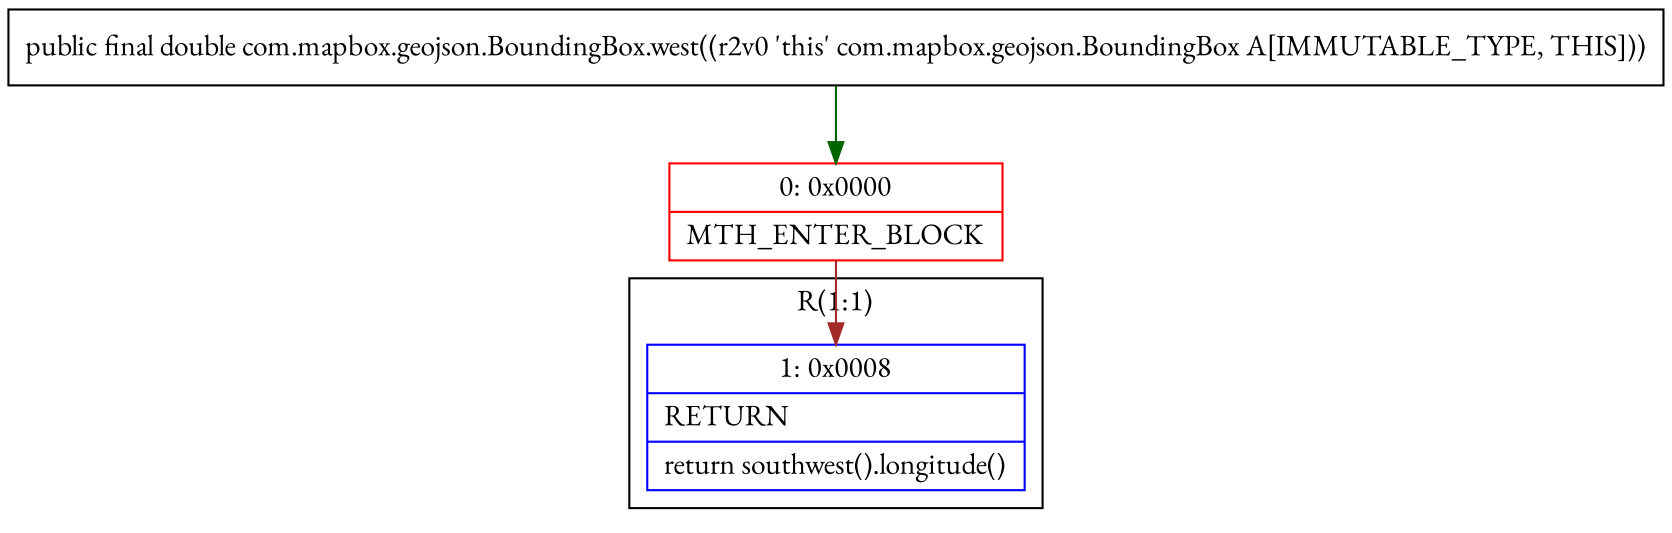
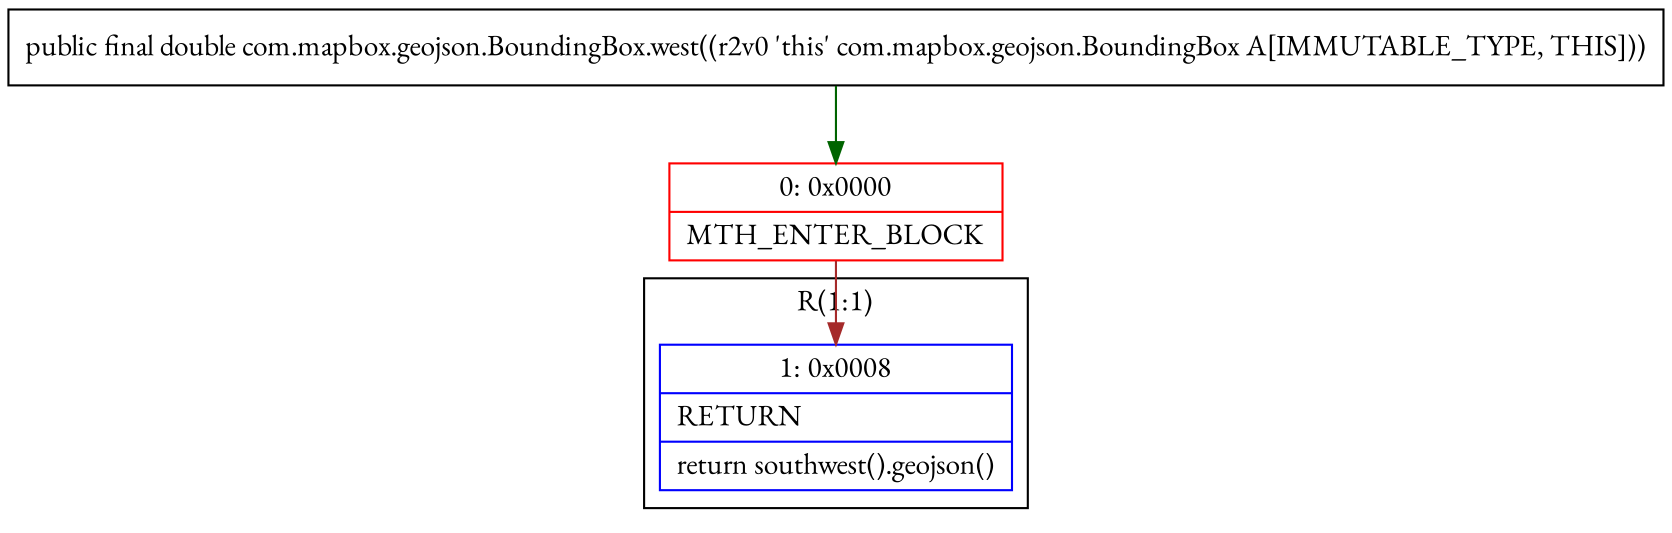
(836, 465) -> (836, 465)
